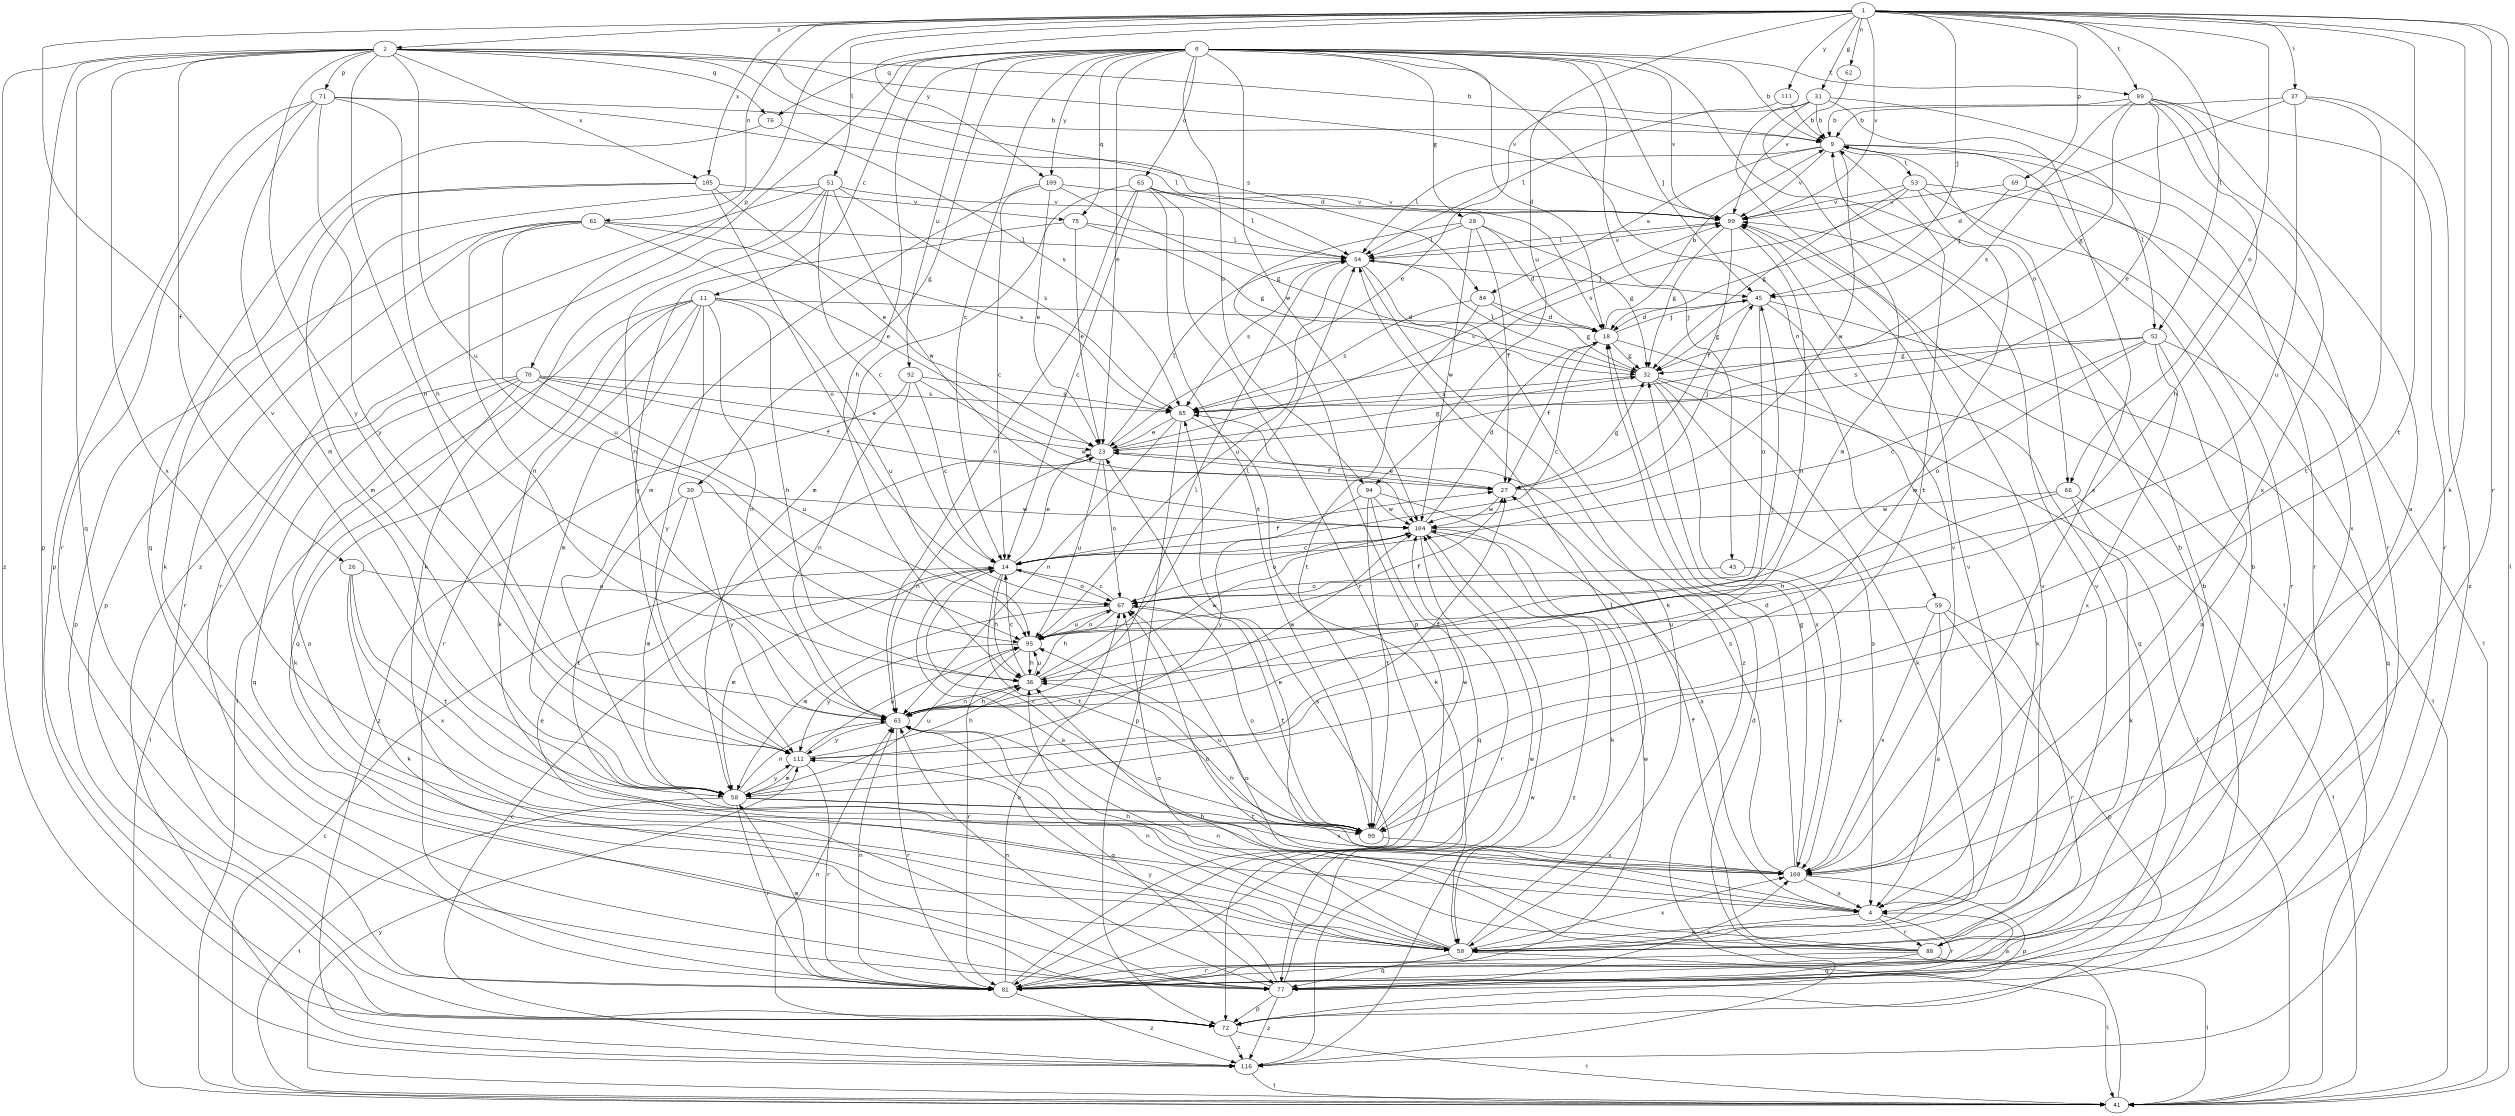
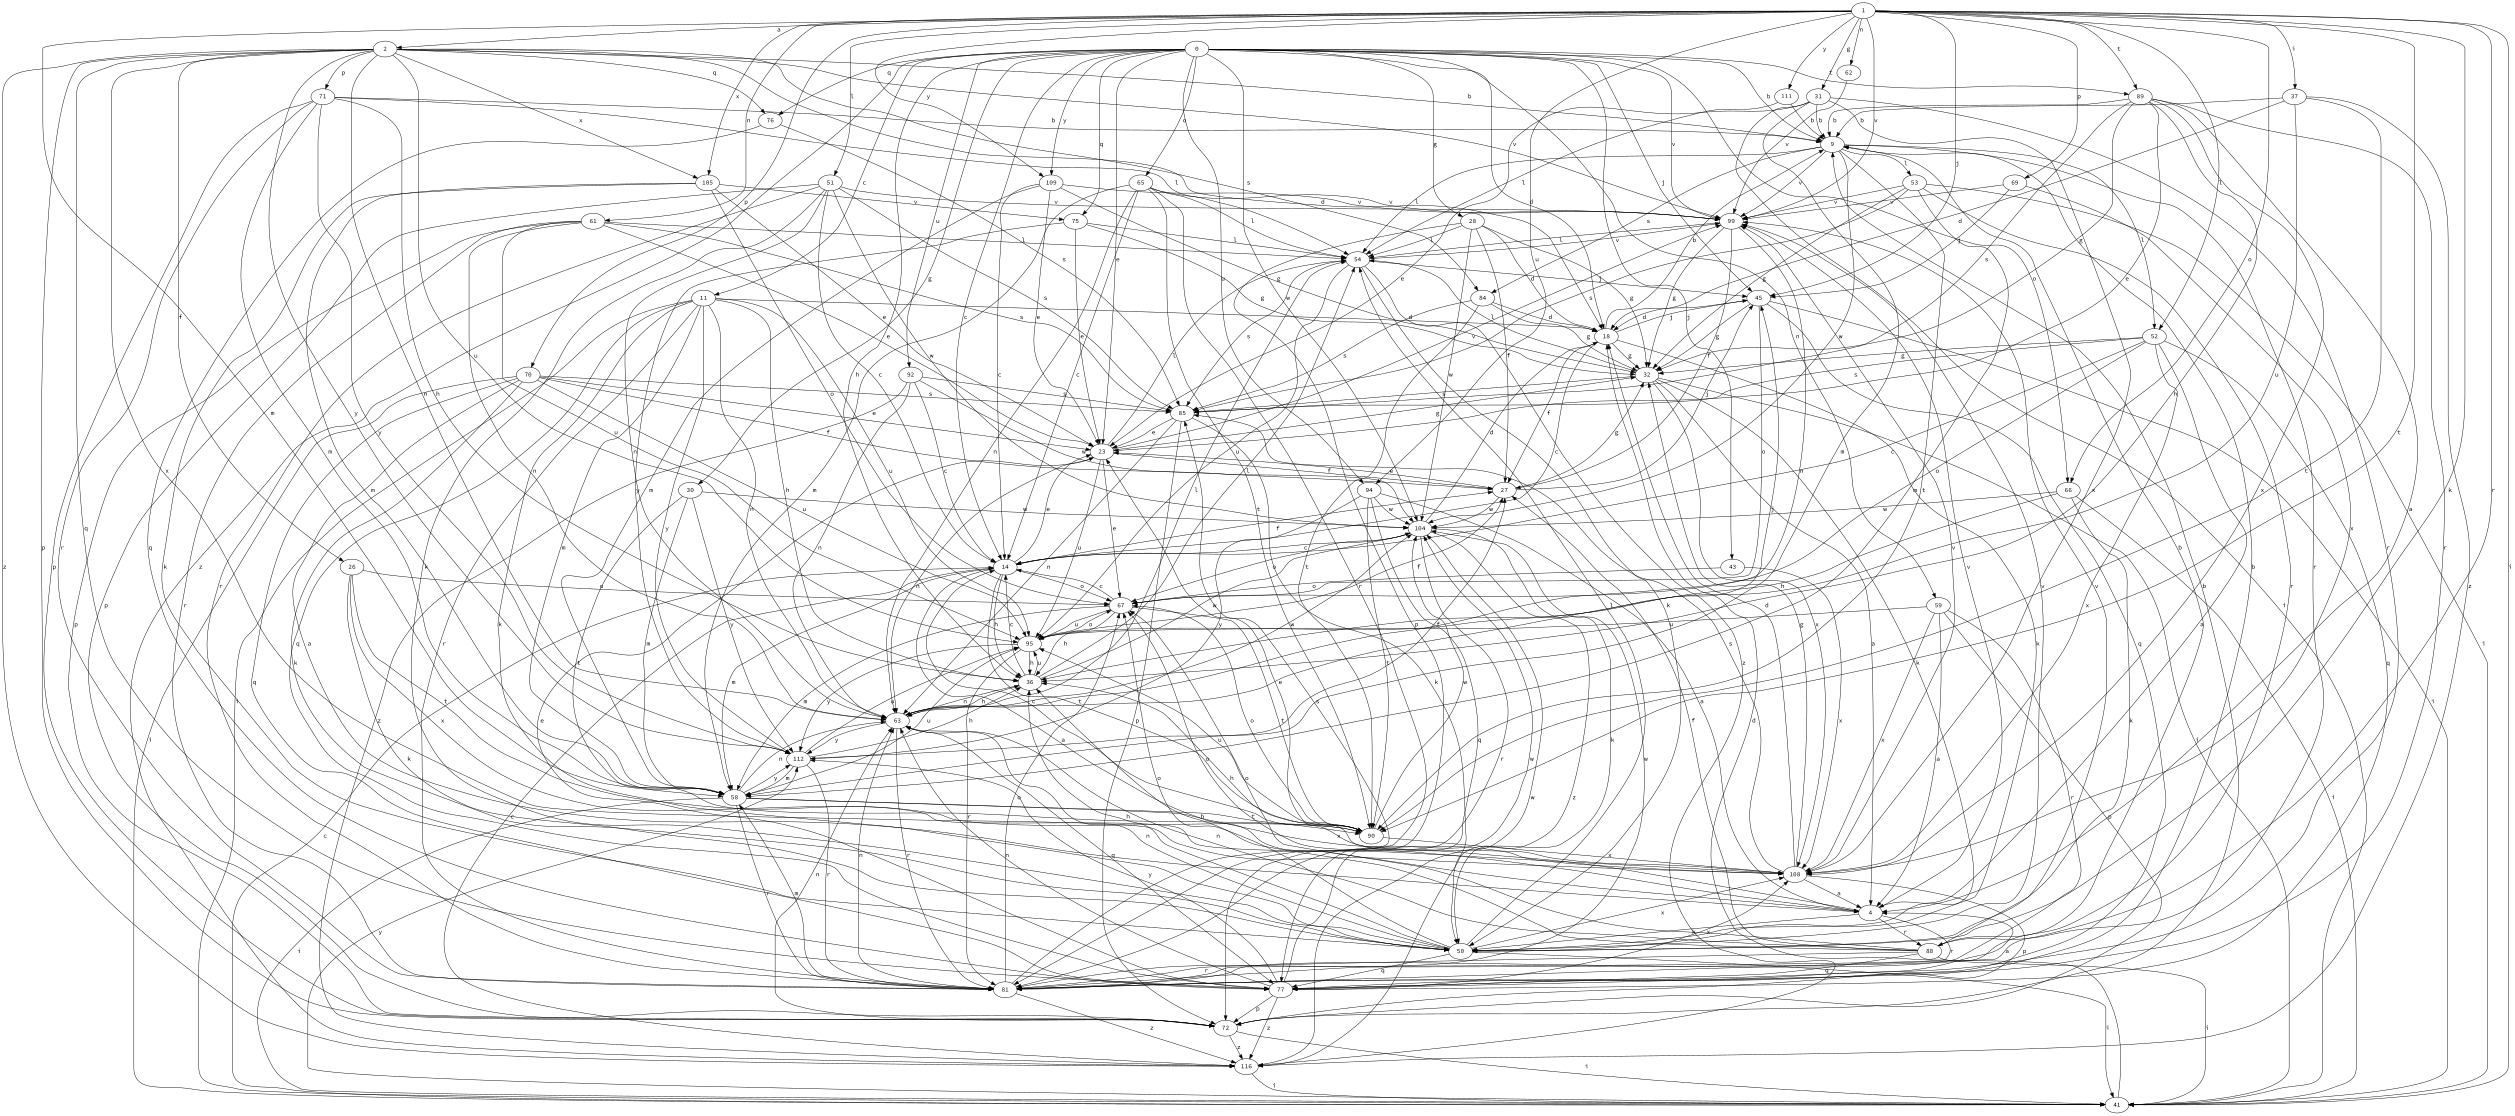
(273, 413) -> (273, 413)
(1115, 529) -> (1115, 529)
(1820, 628) -> (1844, 608)
